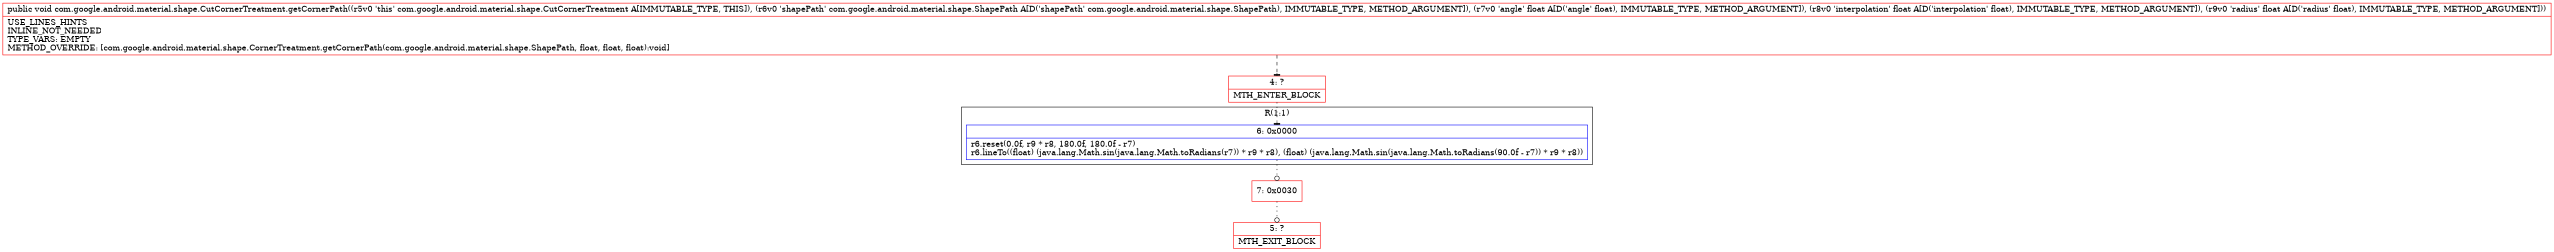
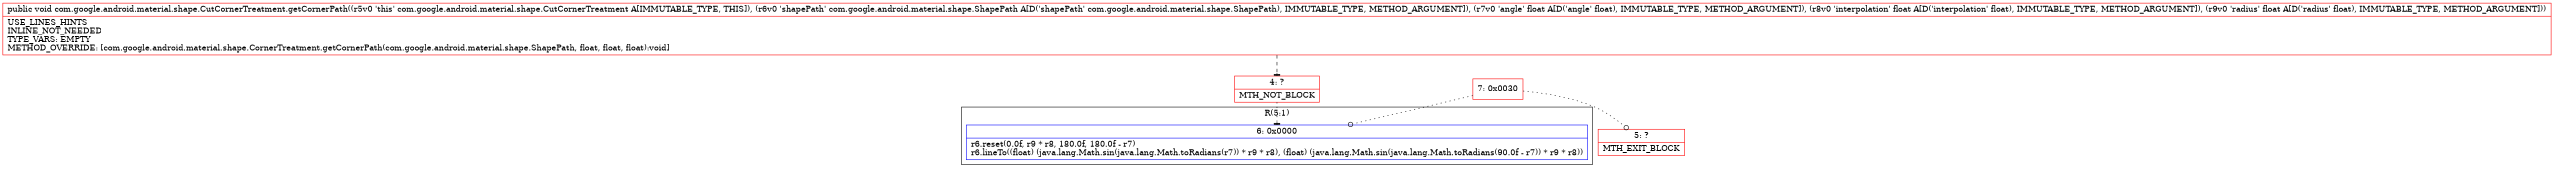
(1277, 95) -> (1277, 95)
(1277, 114) -> (1277, 114)
(1277, 168) -> (1407, 111)
